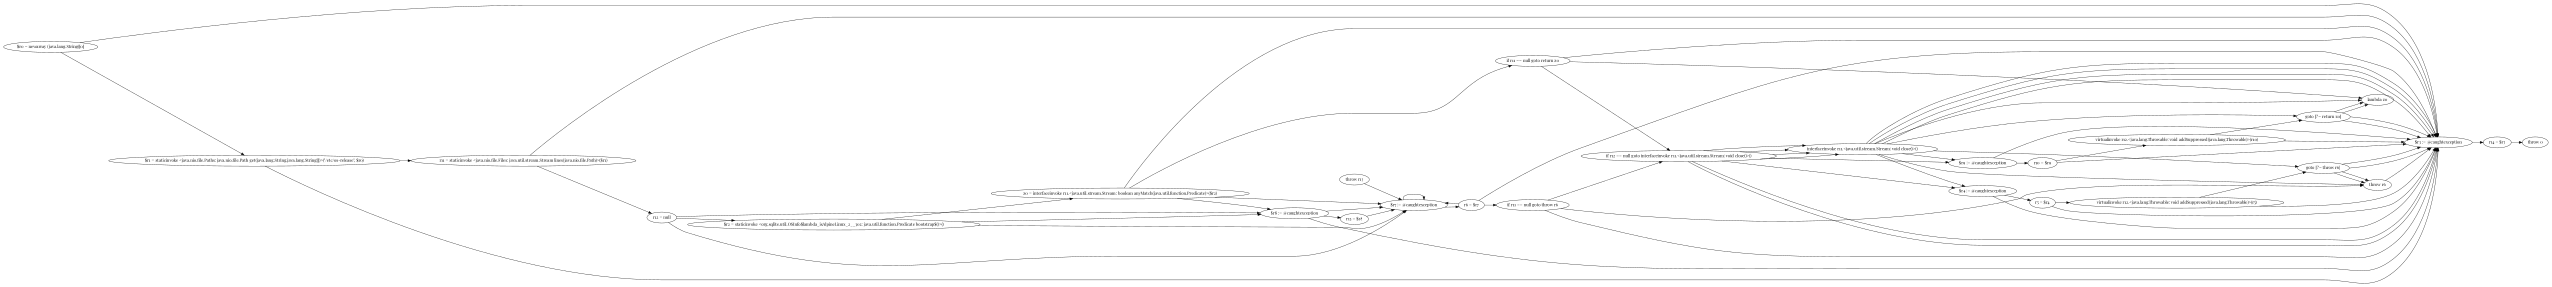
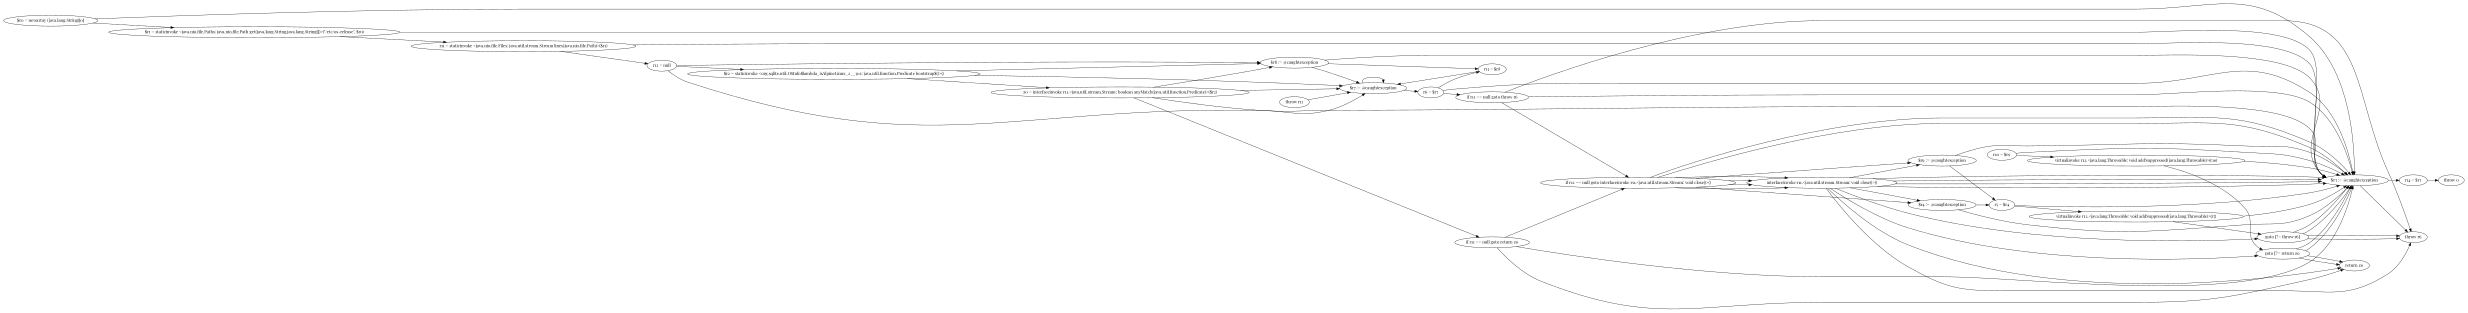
(2377, 100) -> (2354, 266)
(2021, 163) -> (1961, 175)
(2407, 166) -> (2383, 208)
(1454, 203) -> (1457, 78)
